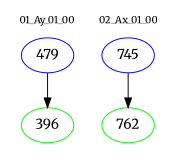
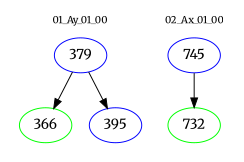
(48, 55) -> (81, 55)
(48, 125) -> (46, 125)
none -> (116, 125)
(128, 125) -> (194, 125)
